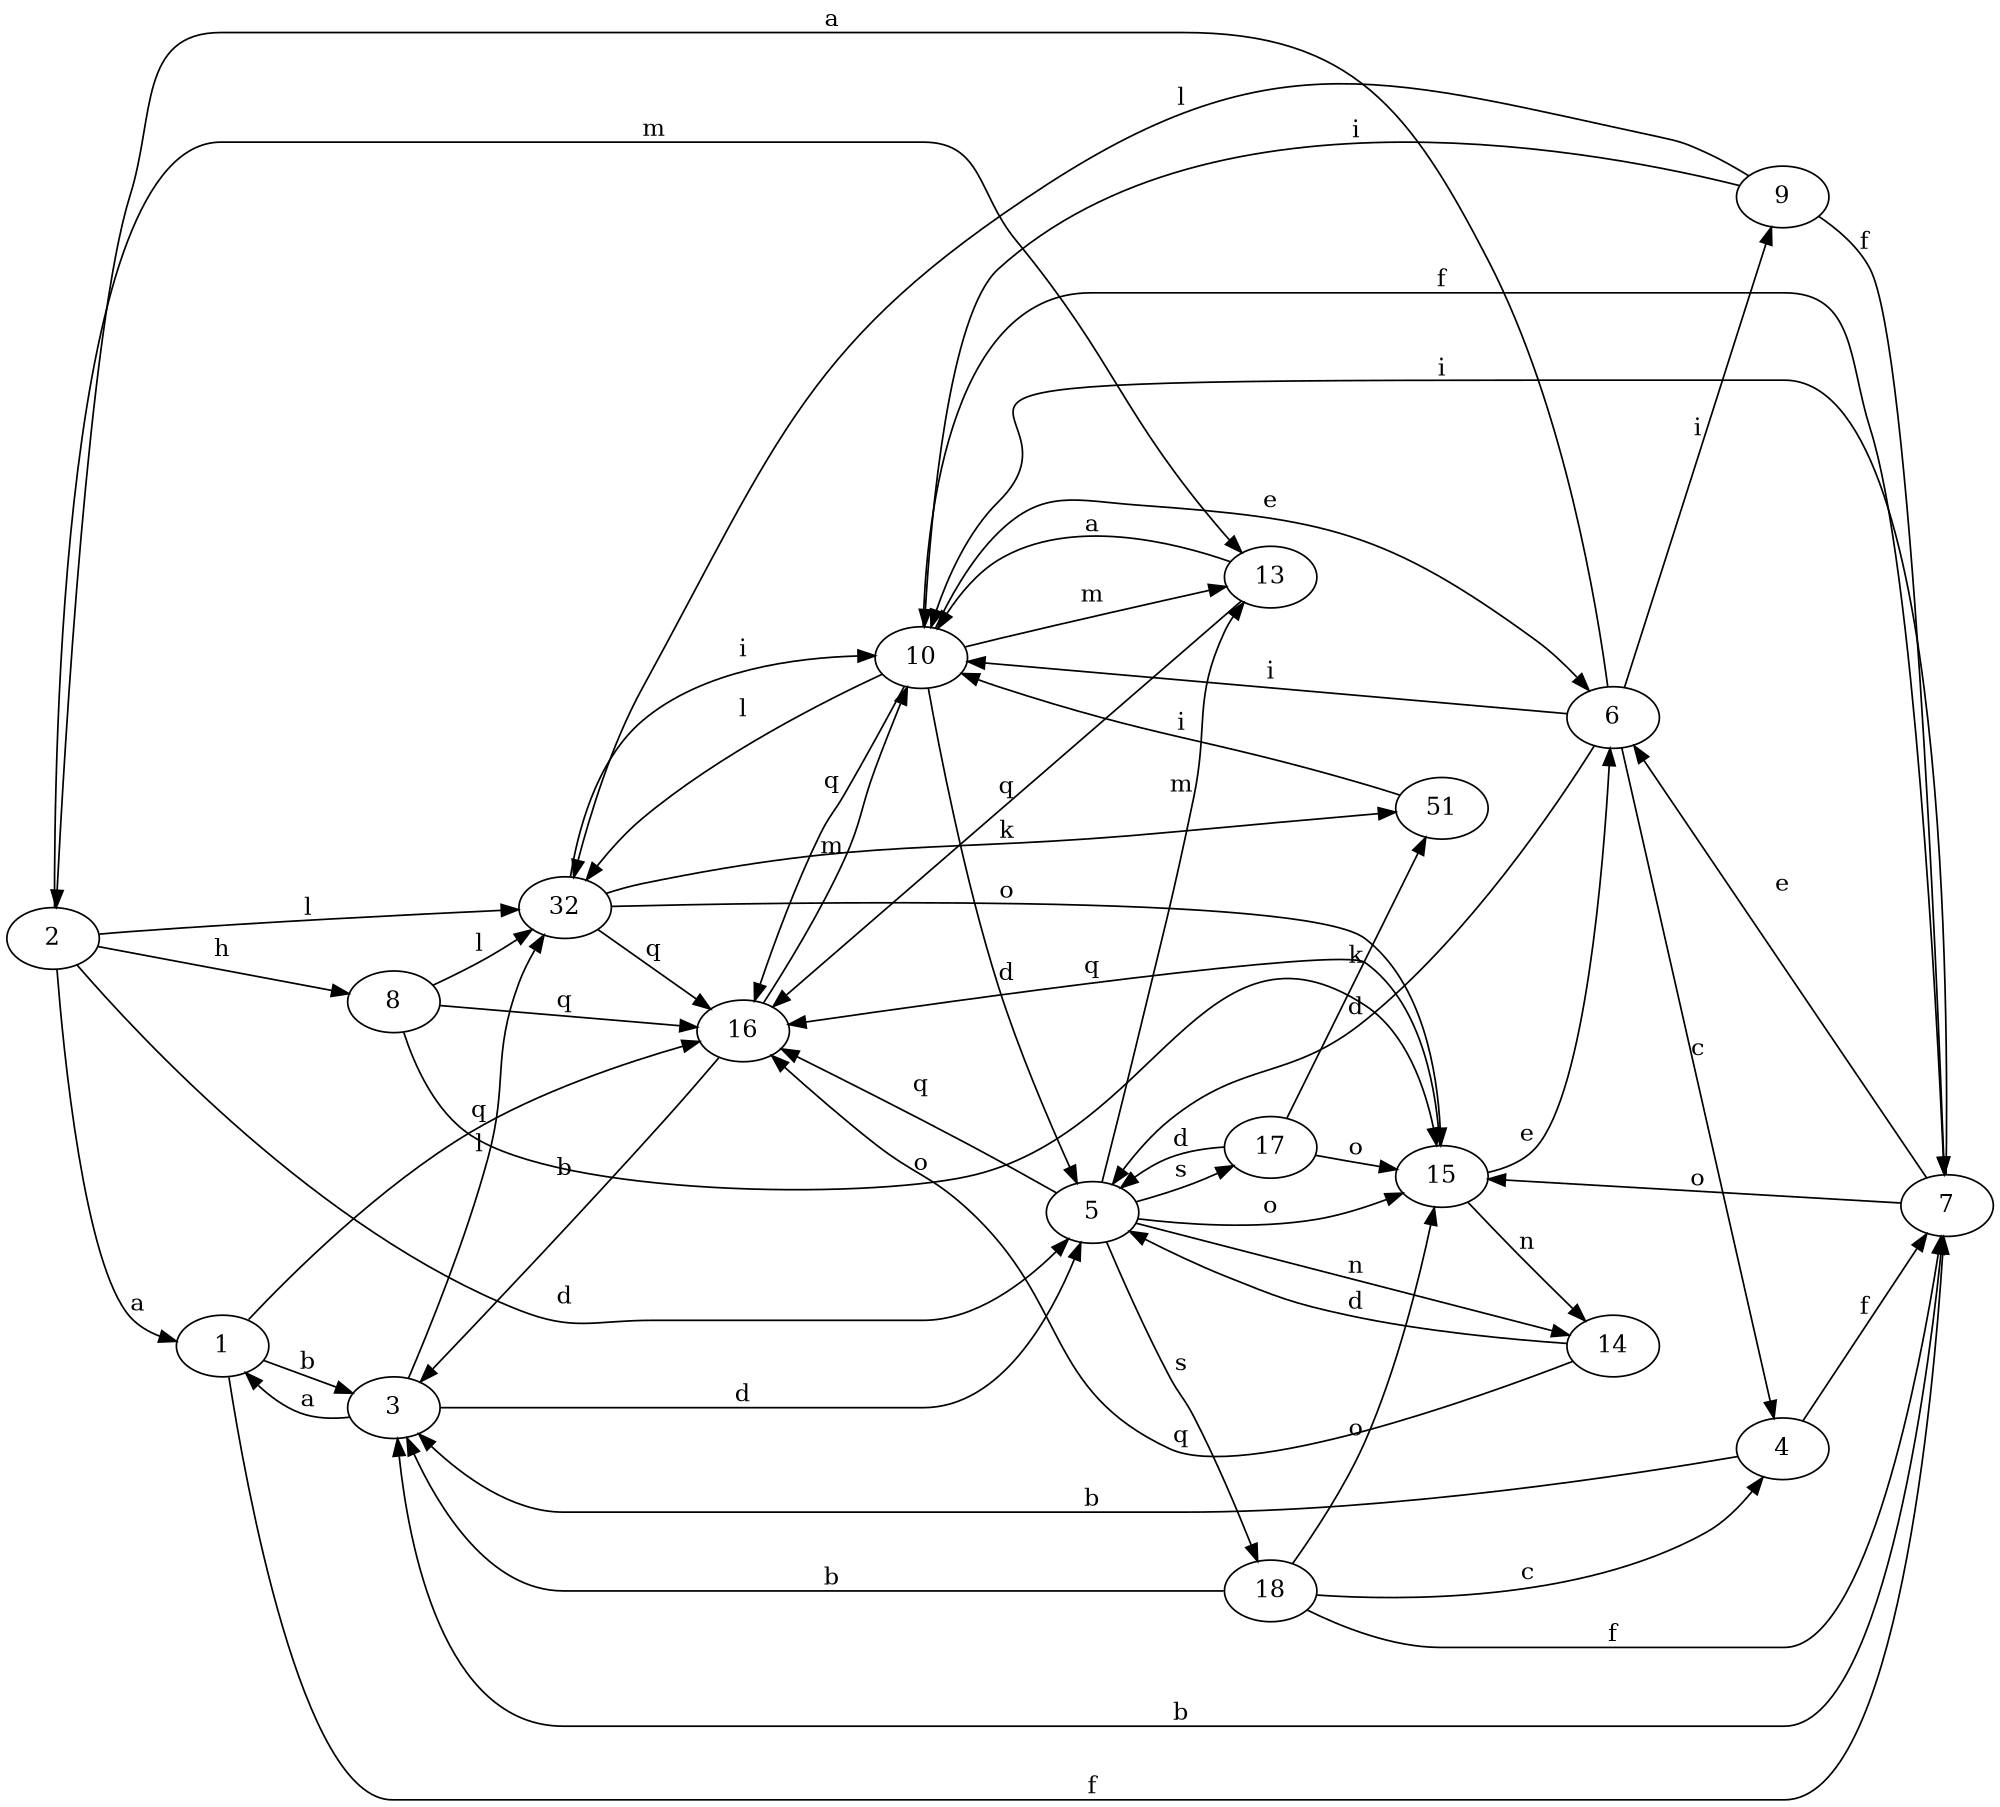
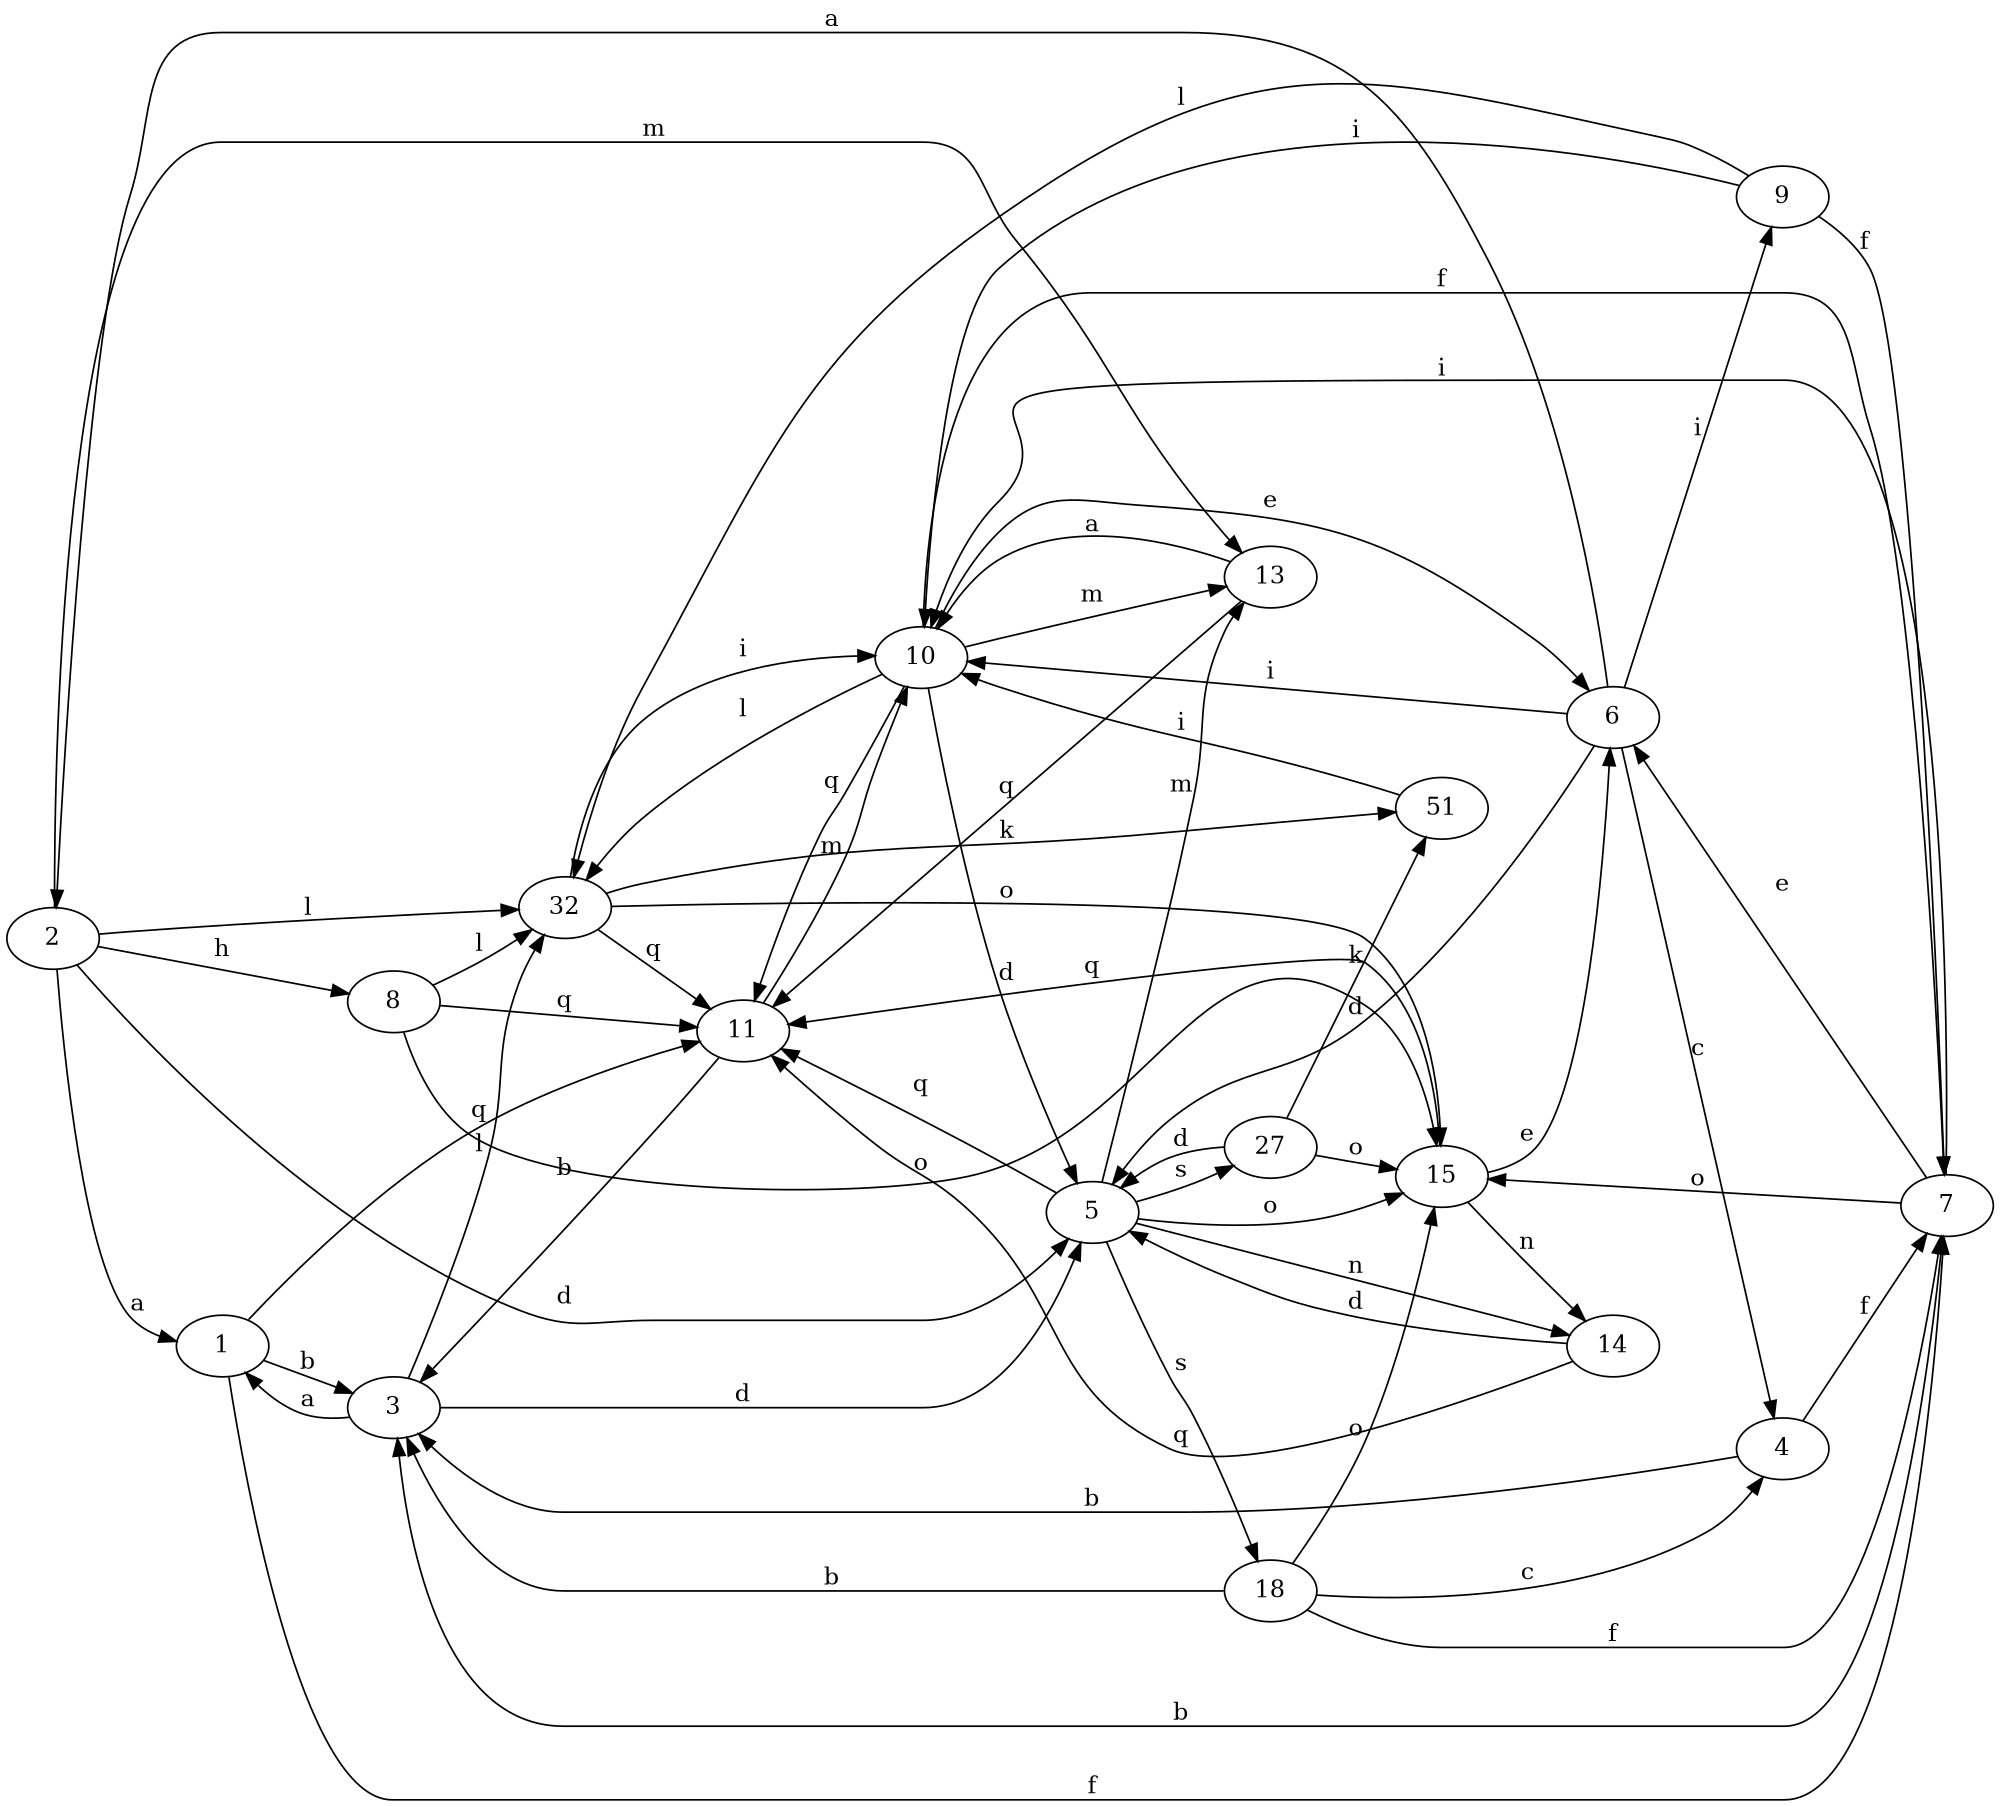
(743, 1031) -> (743, 1031)
(1271, 1147) -> (1271, 1147)
